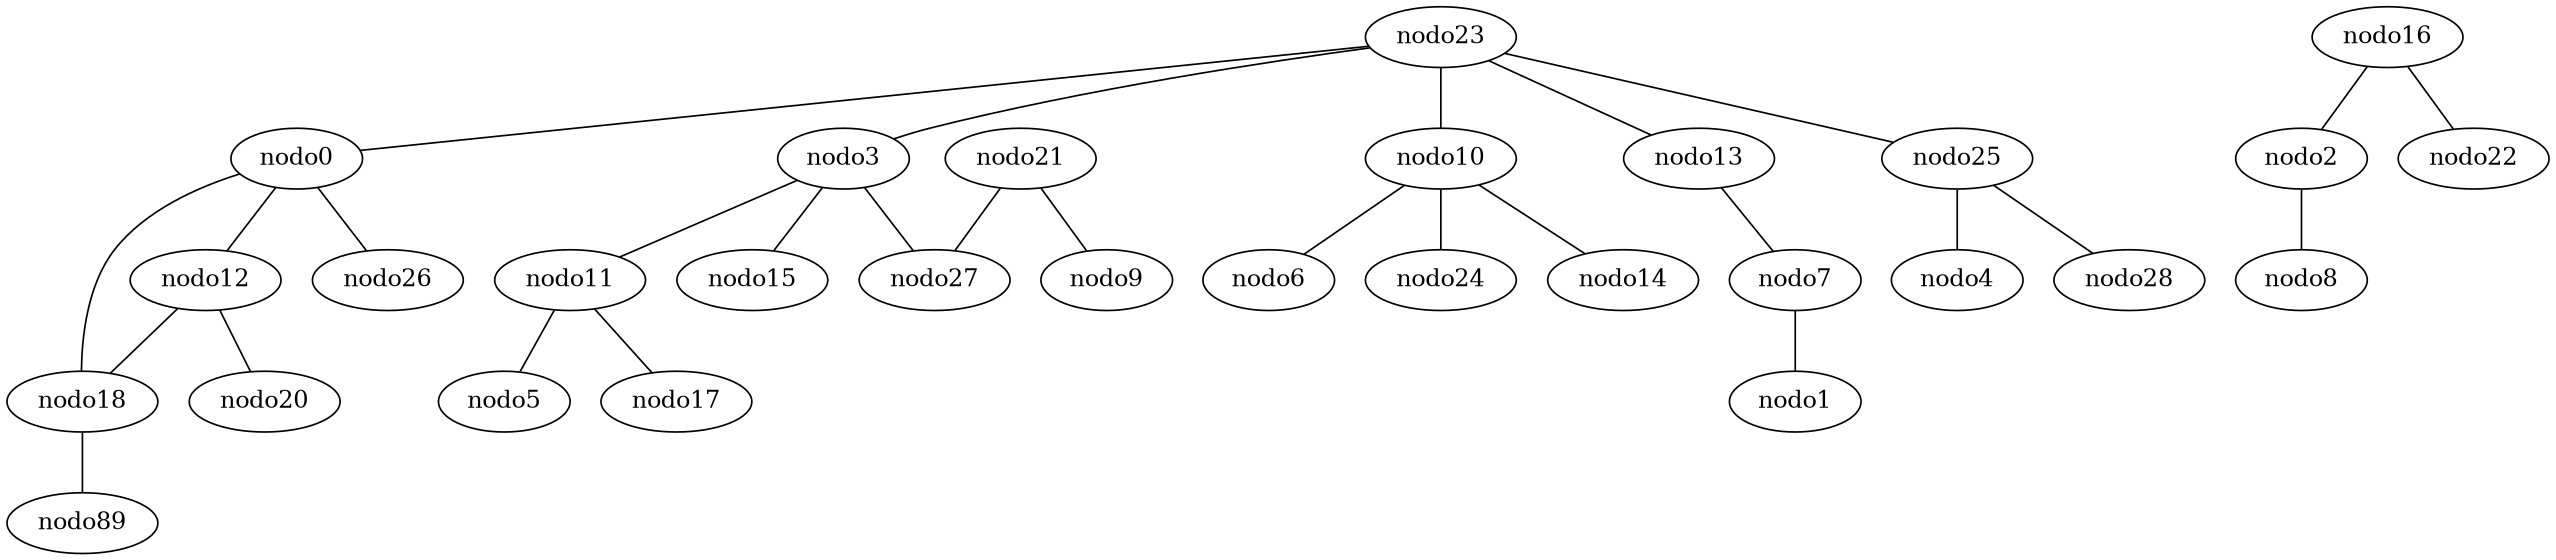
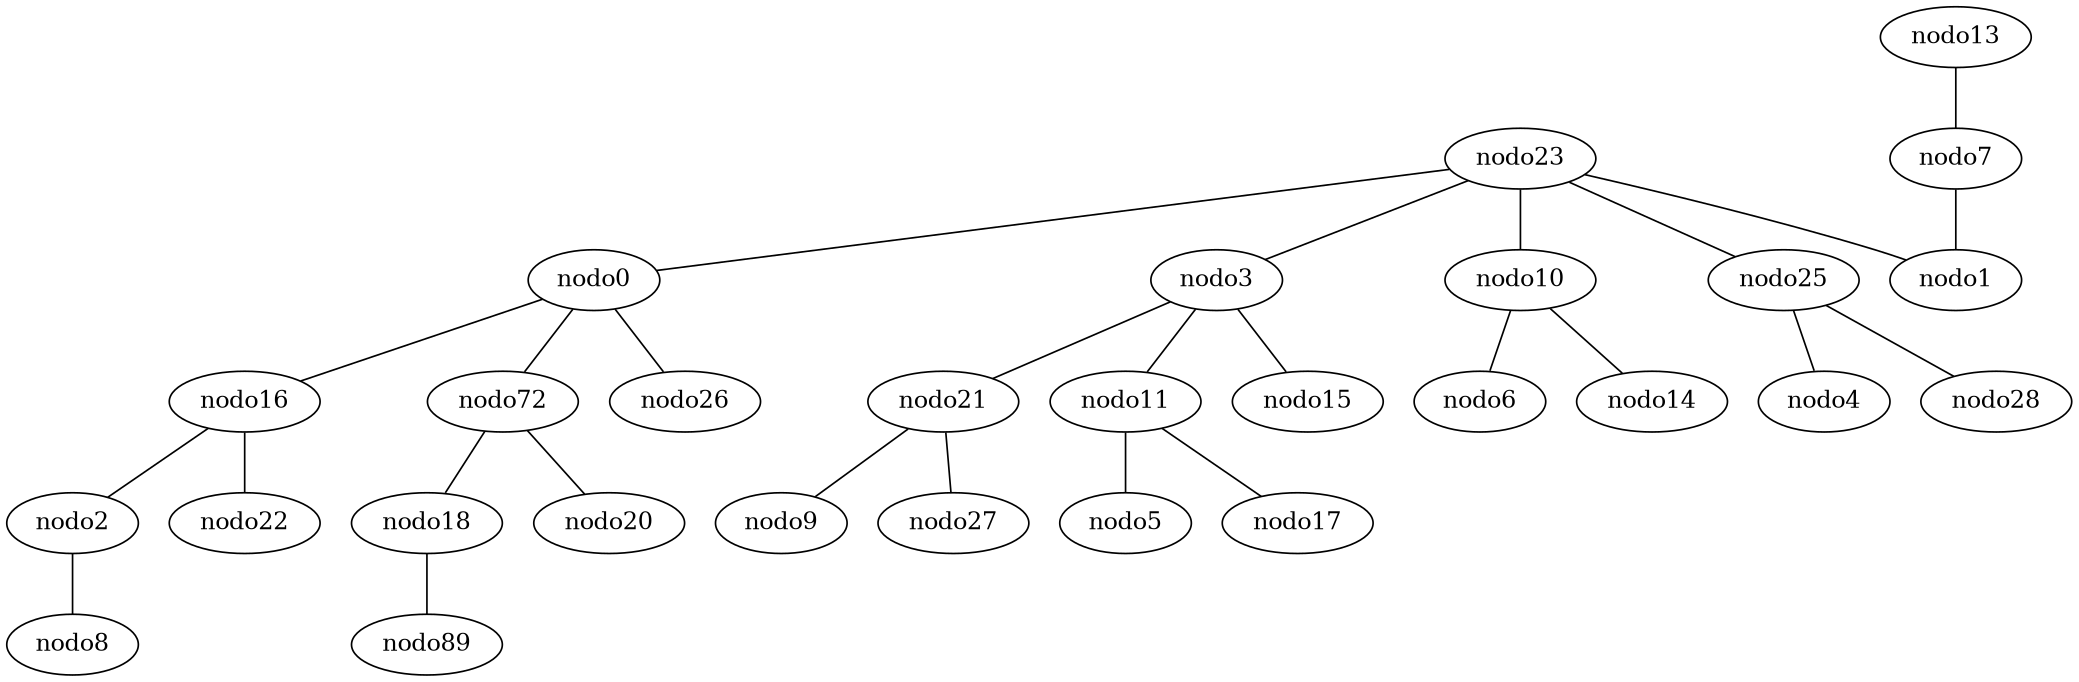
(1570, 98) -> (1746, 214)
(889, 219) -> (1082, 340)
(121, 242) -> (421, 340)
(206, 280) -> (503, 402)
(1441, 280) -> none
